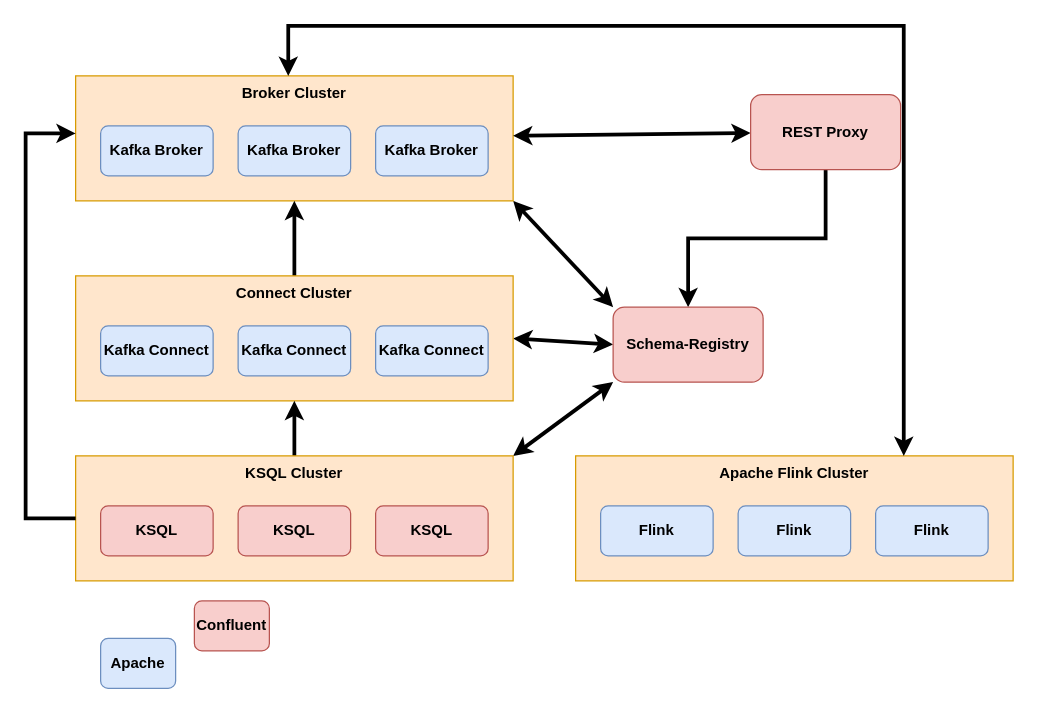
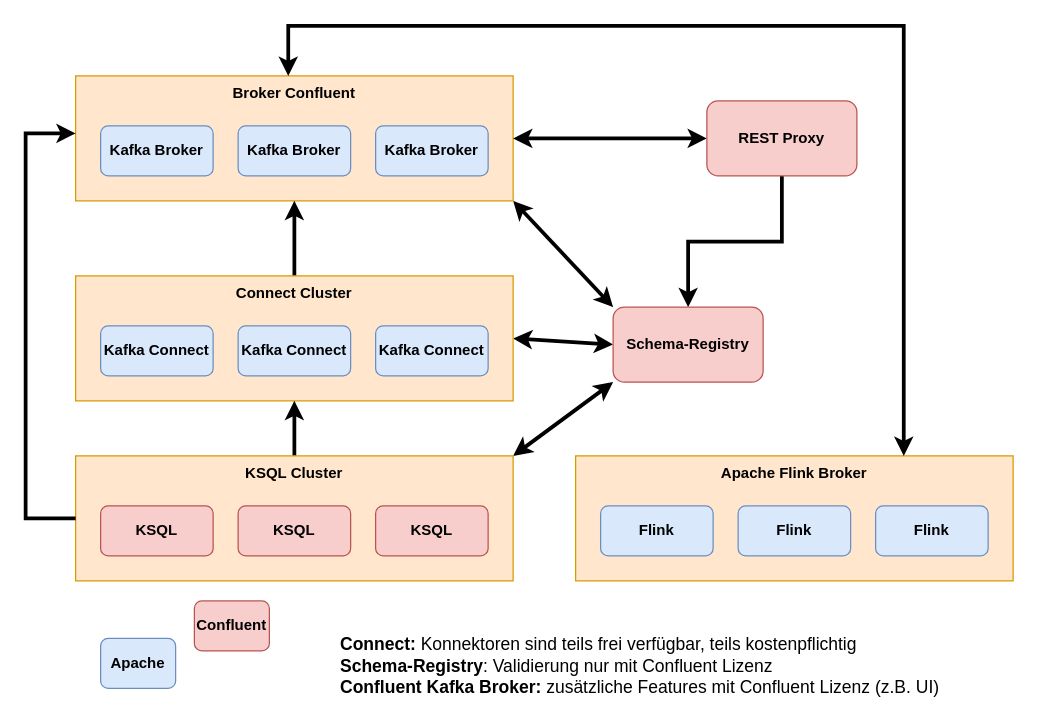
(294, 93) -> (294, 93)
(826, 132) -> (782, 138)
(794, 473) -> (794, 473)
none -> (669, 663)
